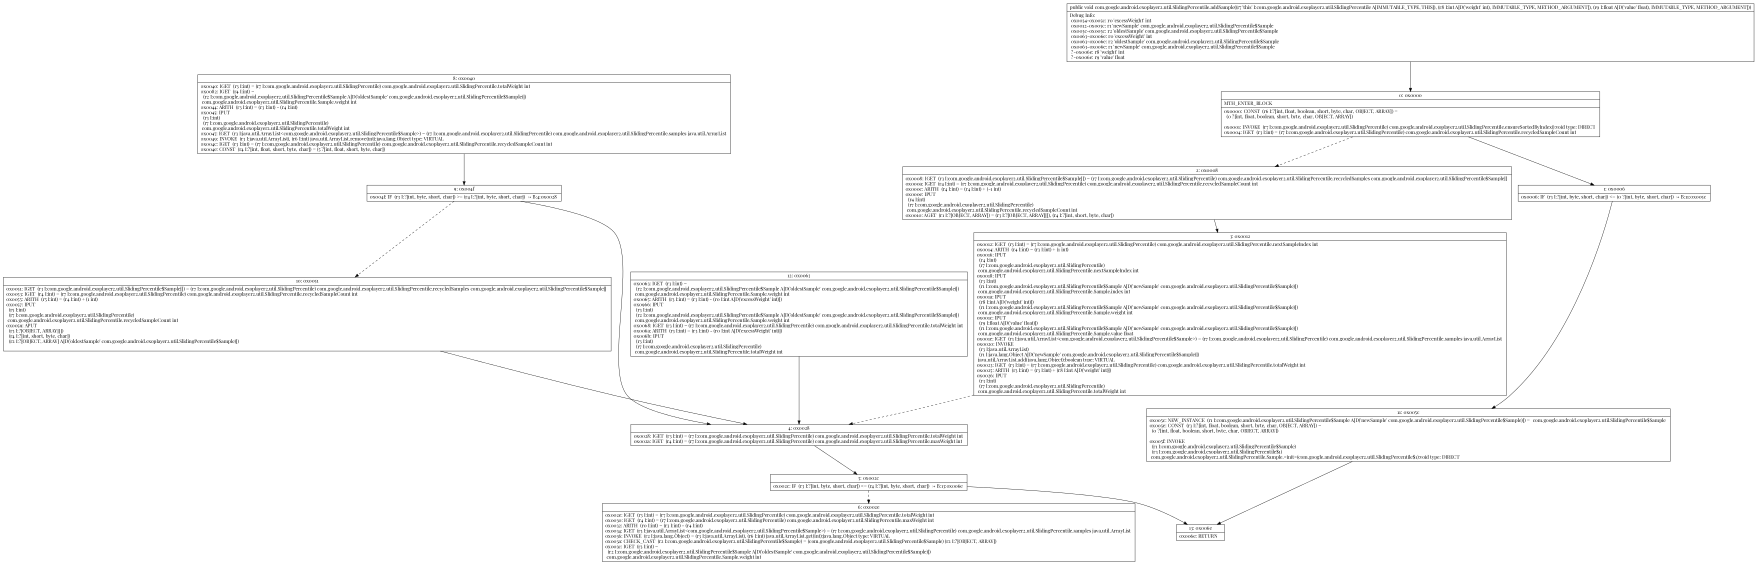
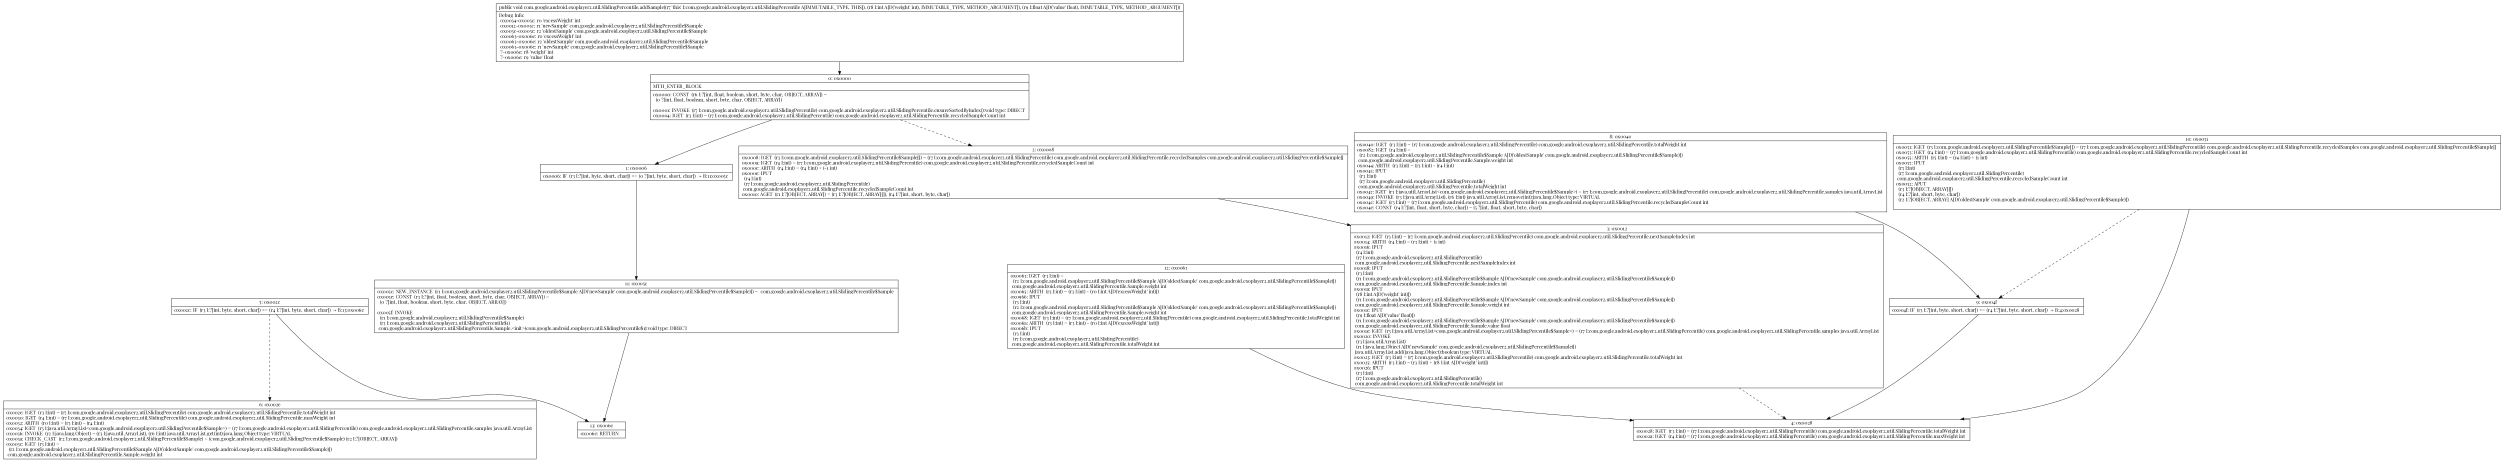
(406, 238) -> (2070, 253)
(23, 326) -> (1912, 184)
(834, 459) -> none
